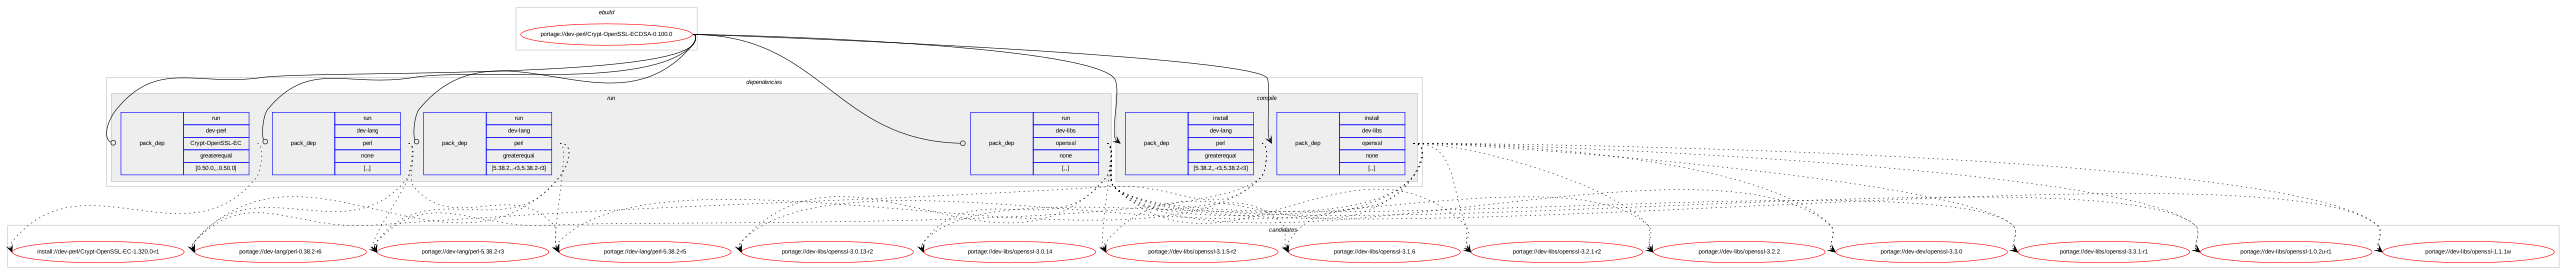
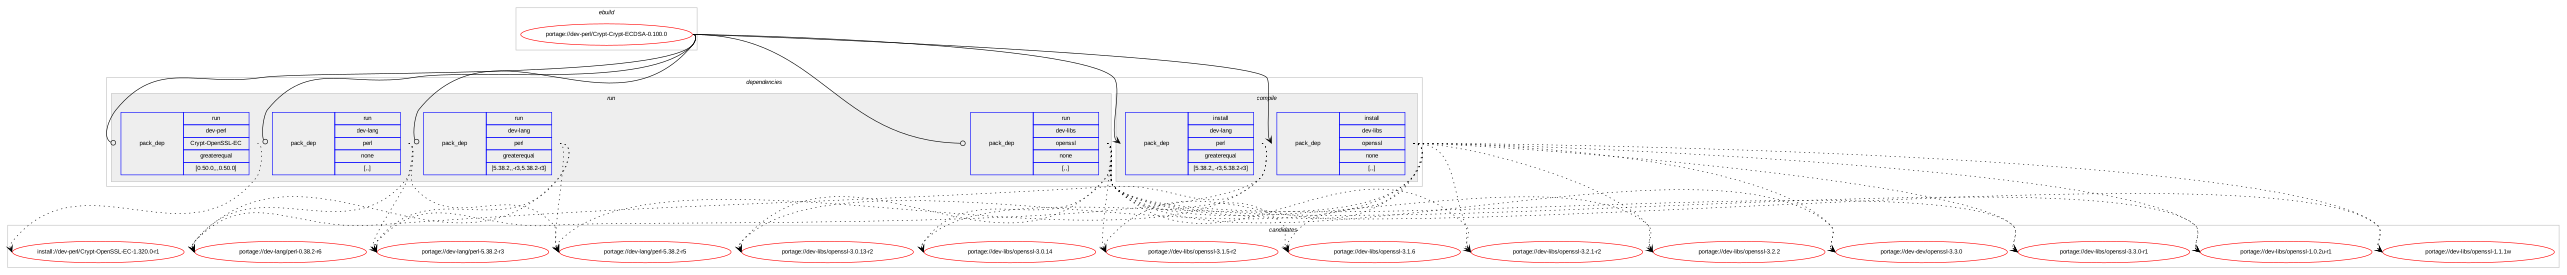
(607, 35) -> (607, 35)
(2104, 252) -> (2104, 252)
